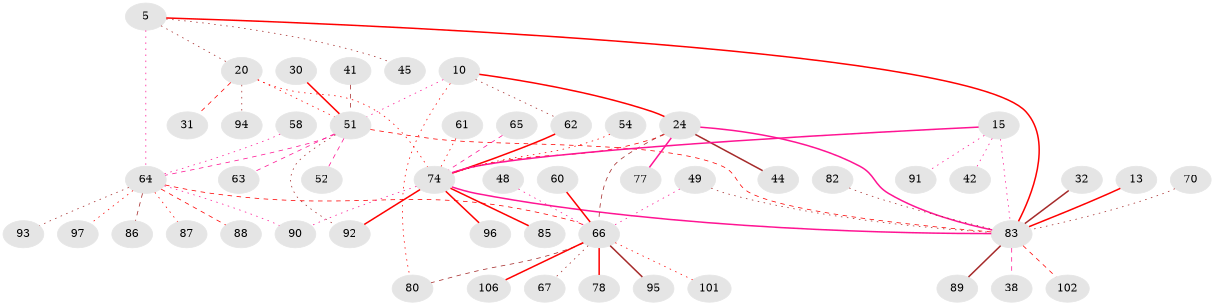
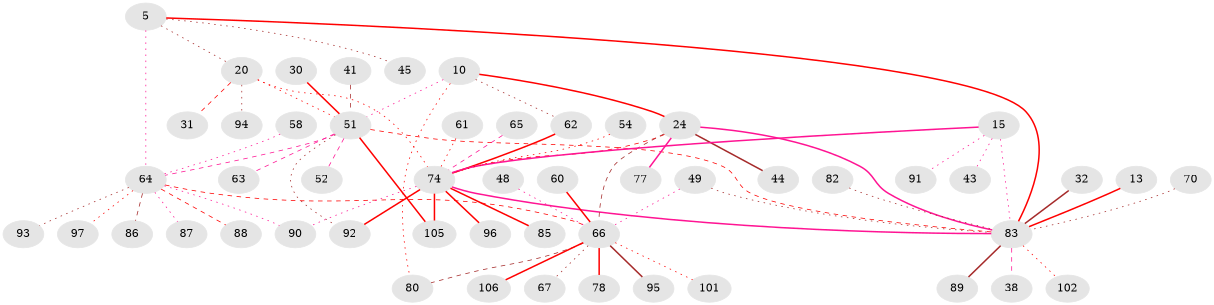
(970, 180) -> (970, 180)
(166, 207) -> (166, 207)
none -> (434, 234)
(1040, 261) -> (1040, 261)
